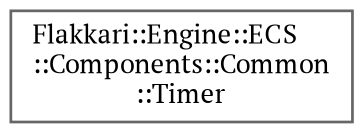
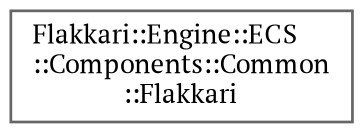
(182, 66) -> (182, 66)
